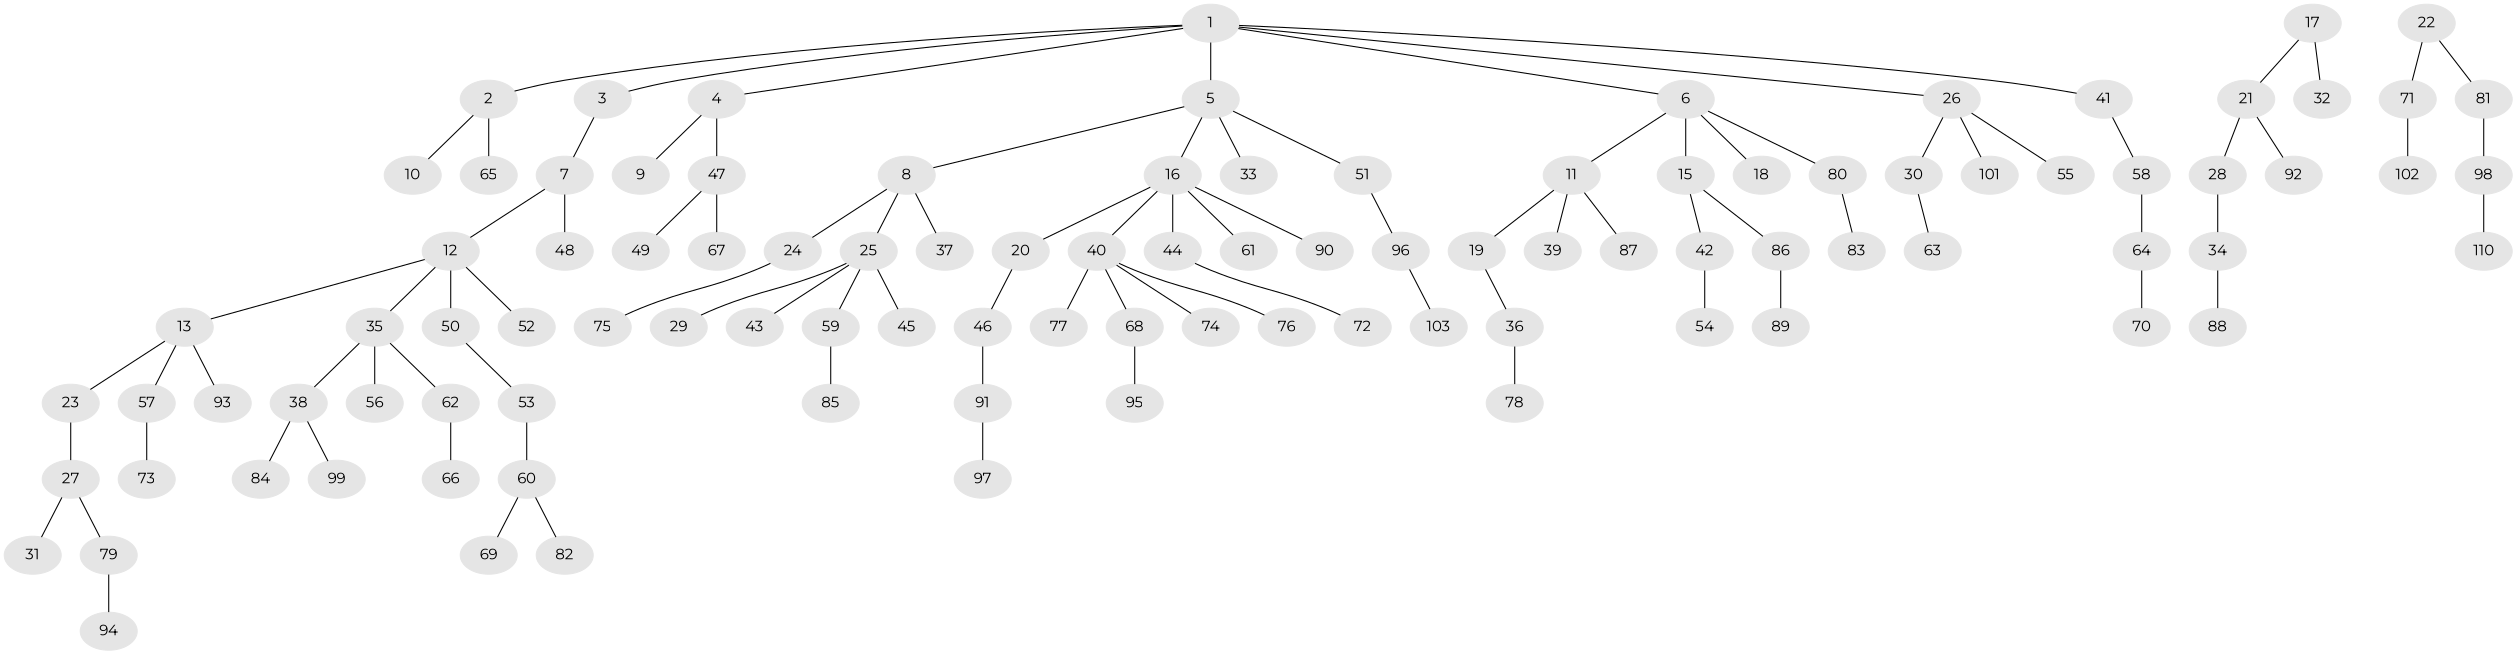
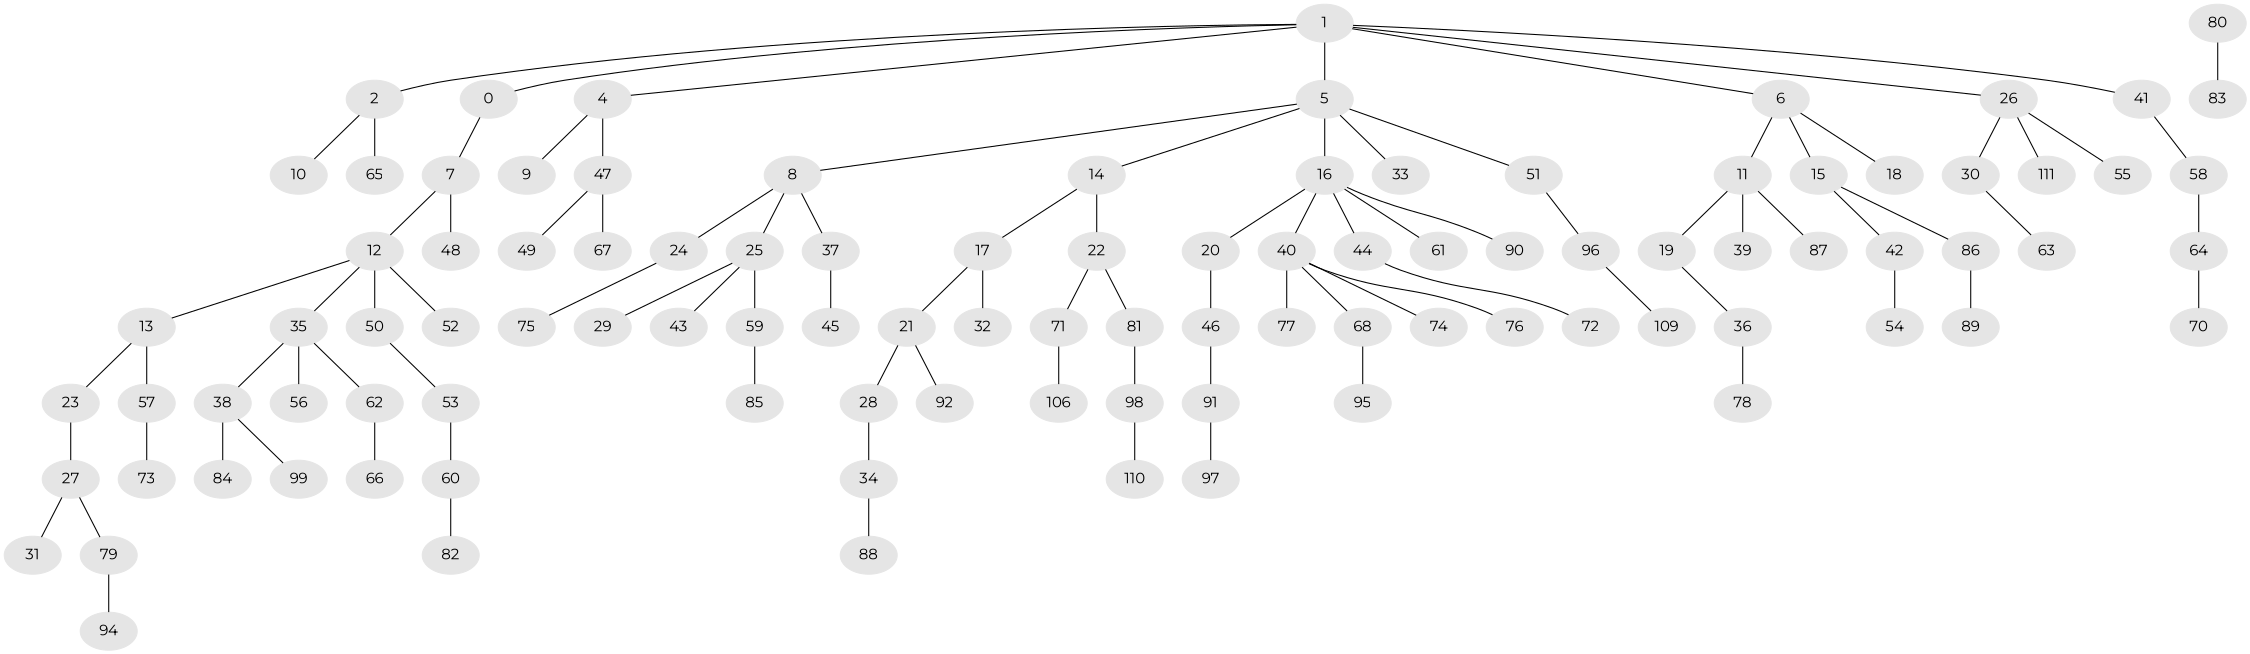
(603, 99) -> (489, 99)
(1762, 137) -> none
none -> (1097, 175)
(1990, 175) -> (2047, 175)
(2408, 175) -> (1059, 403)
(888, 289) -> (831, 289)
(1439, 327) -> (1667, 327)
(223, 403) -> none
(489, 555) -> none
